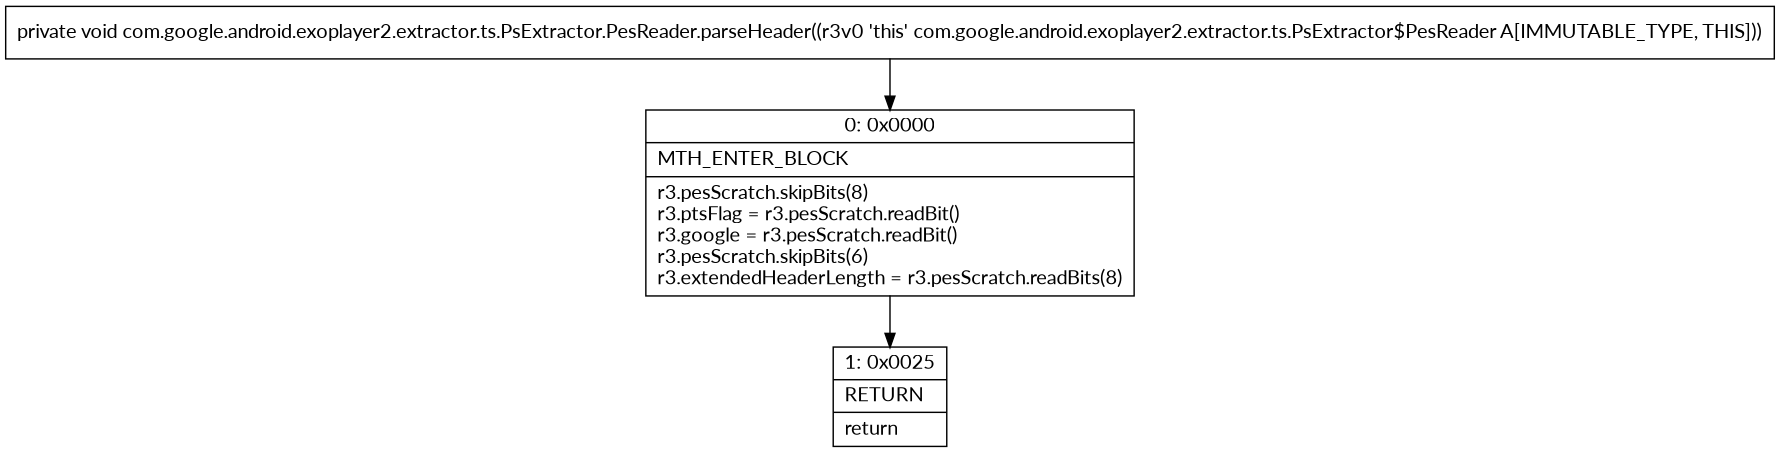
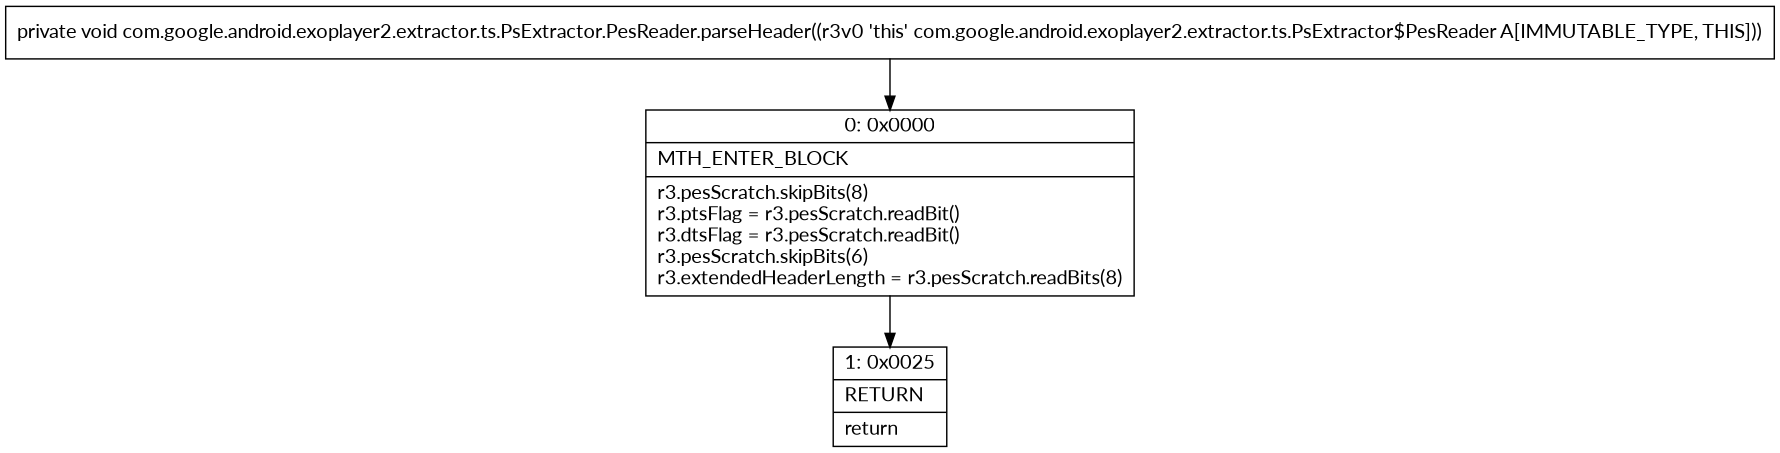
(808, 236) -> (809, 236)
